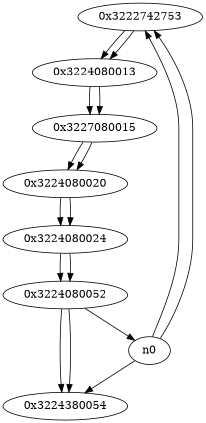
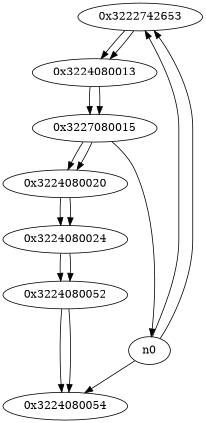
(140, 17) -> (140, 17)
(107, 322) -> (151, 230)
(65, 406) -> (65, 406)
